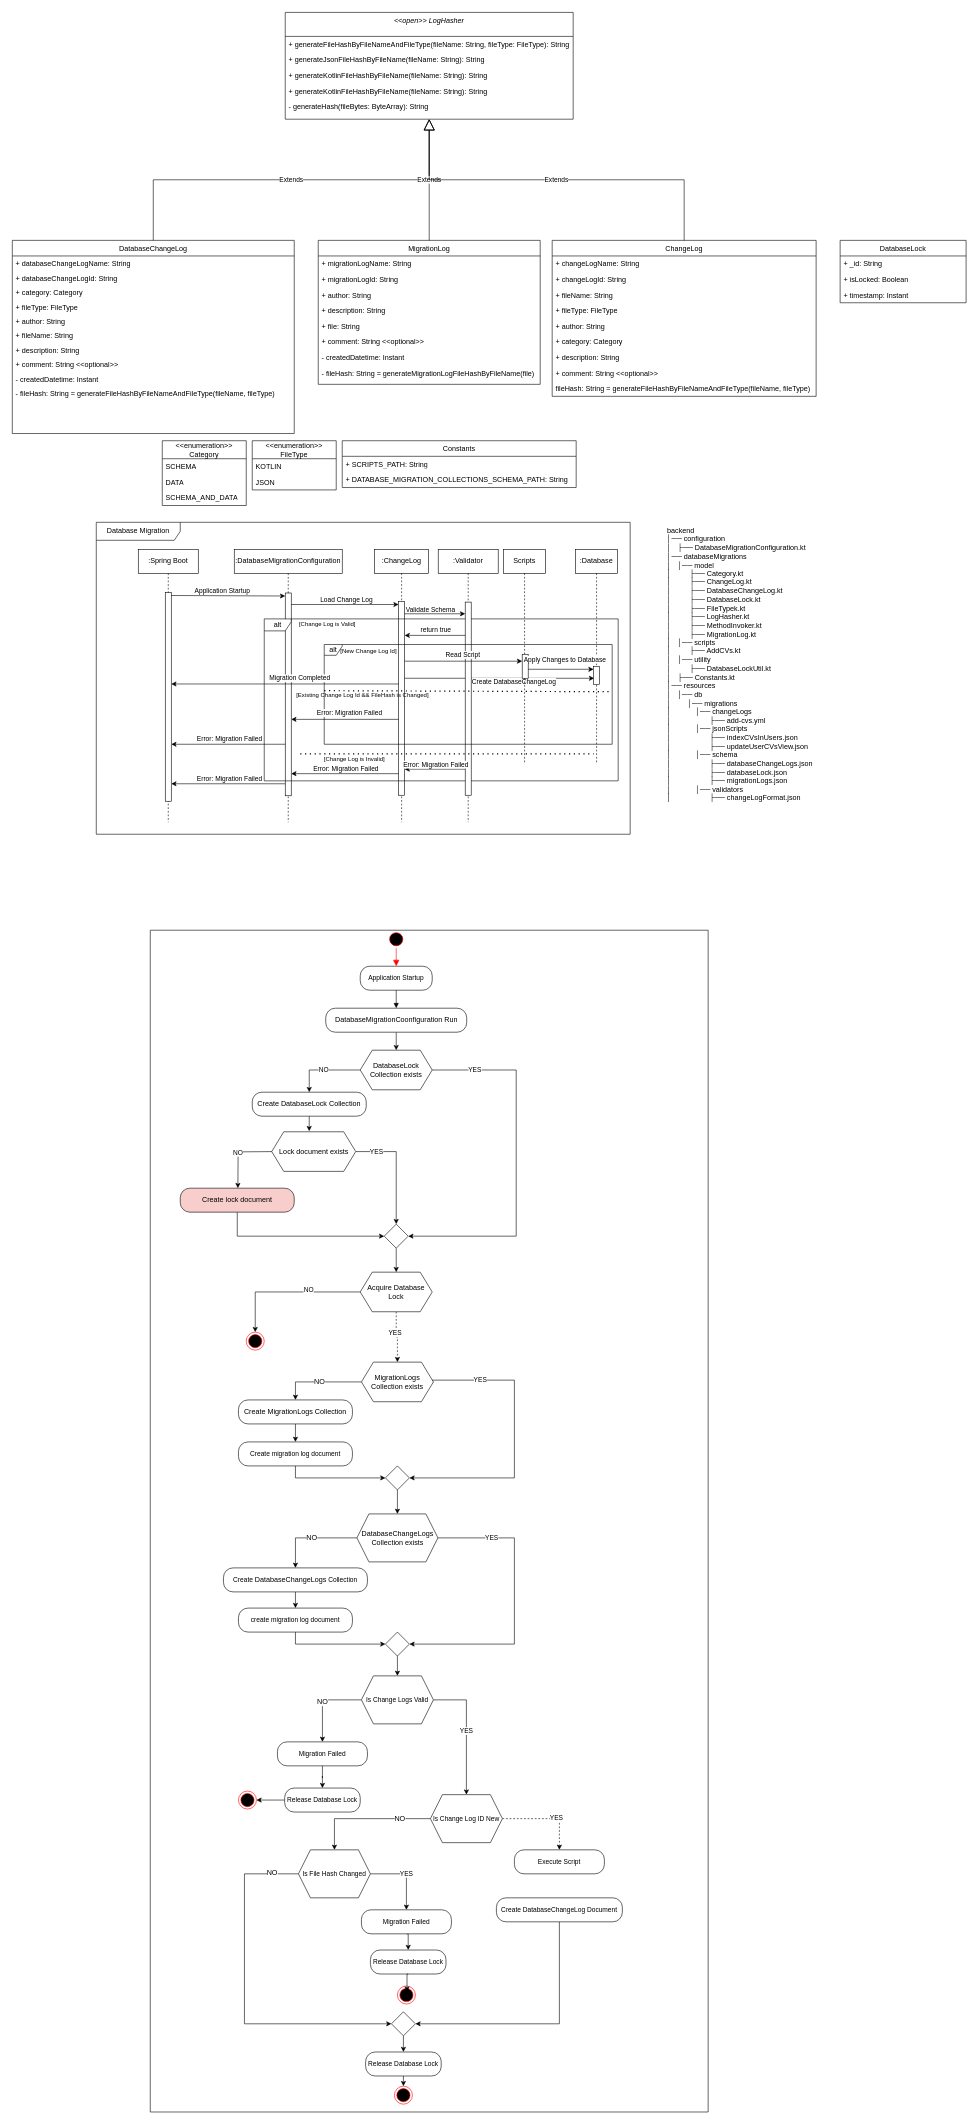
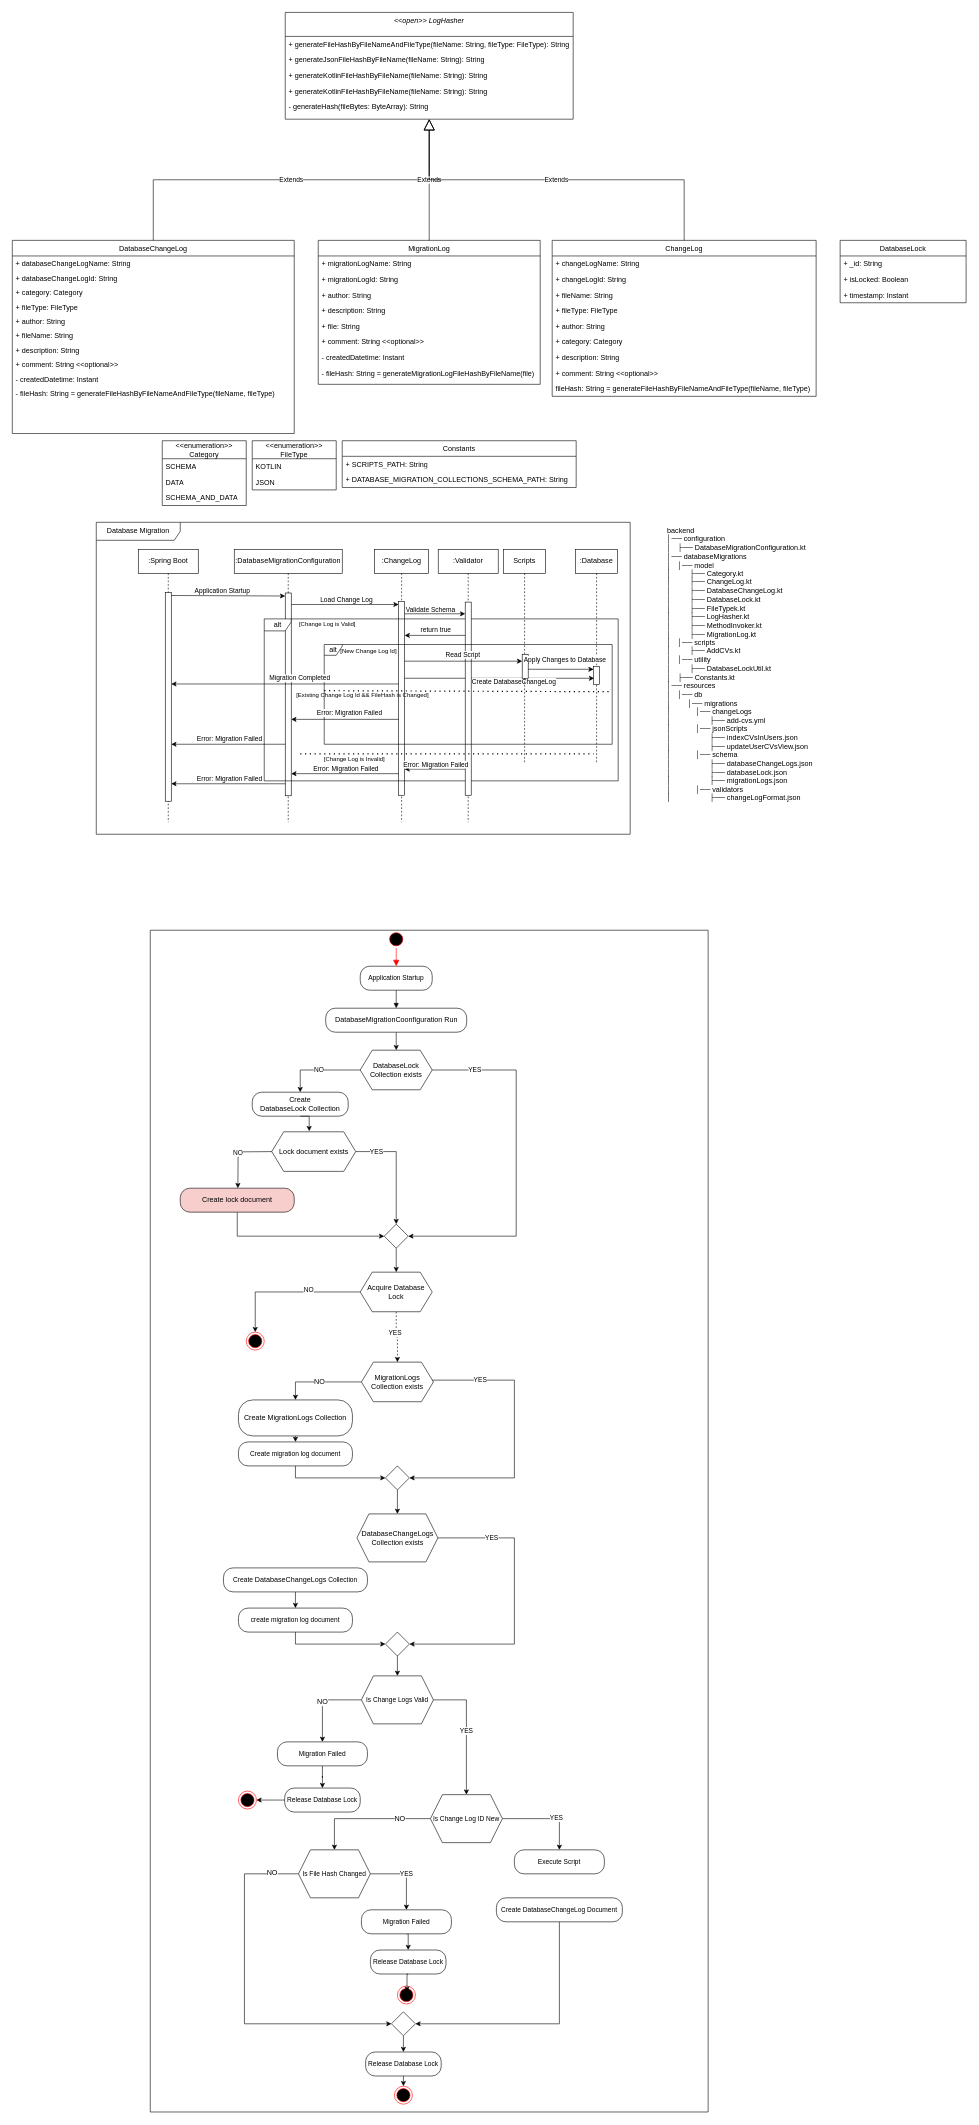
(309, 1104) -> (300, 1104)
(296, 1412) -> (296, 1418)
(296, 1550) -> none
(527, 1819) -> (527, 1819)
